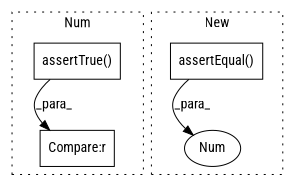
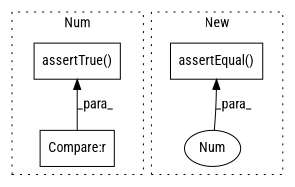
(35, 100) -> (77, 110)
(173, 103) -> (216, 110)
